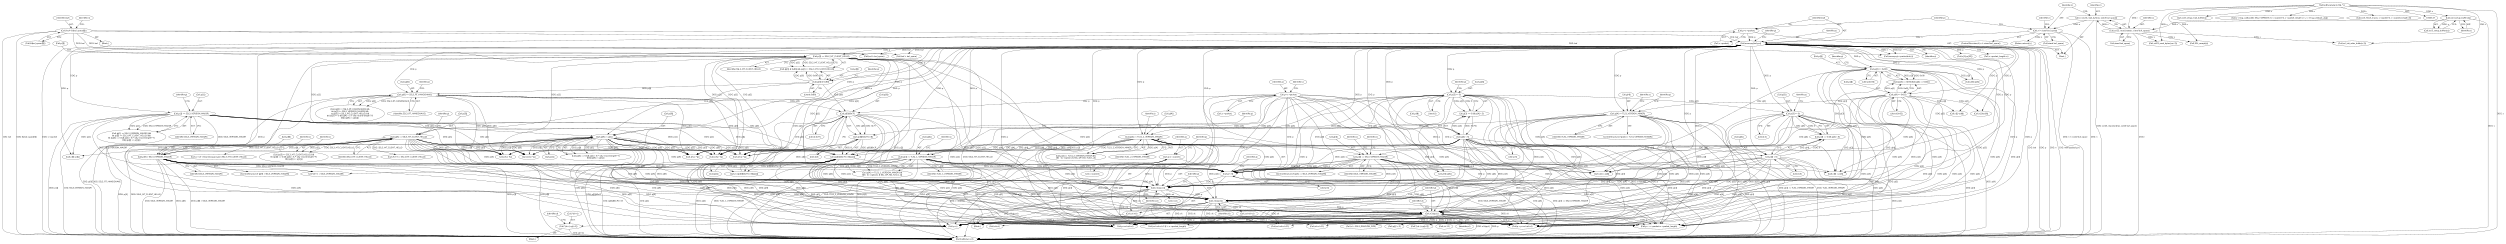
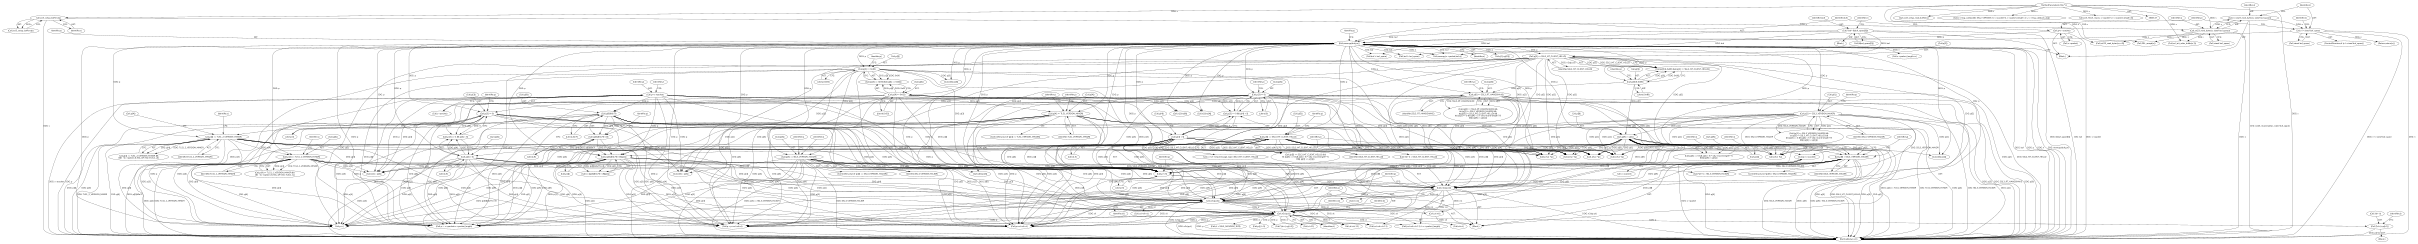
(786, 63) -> (1568, 63)
(834, 98) -> none
none -> (1571, 170)
